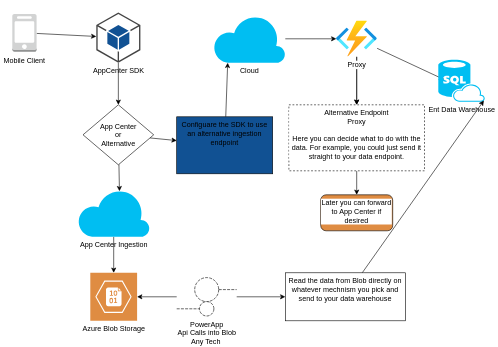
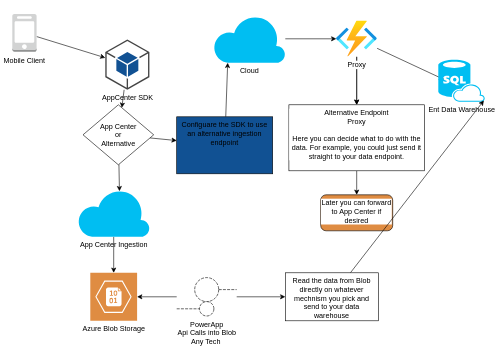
(118, 38) -> (127, 65)
(357, 138) -> (357, 138)
(345, 297) -> (332, 297)
